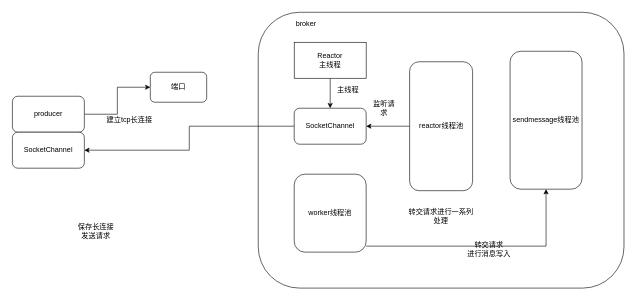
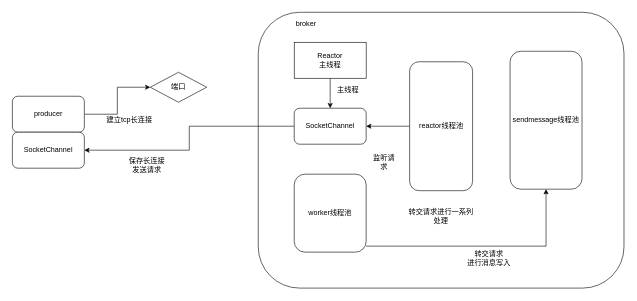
(179, 87) -> (179, 87)
(384, 108) -> (384, 162)
(96, 231) -> (147, 165)
(489, 249) -> (489, 258)
